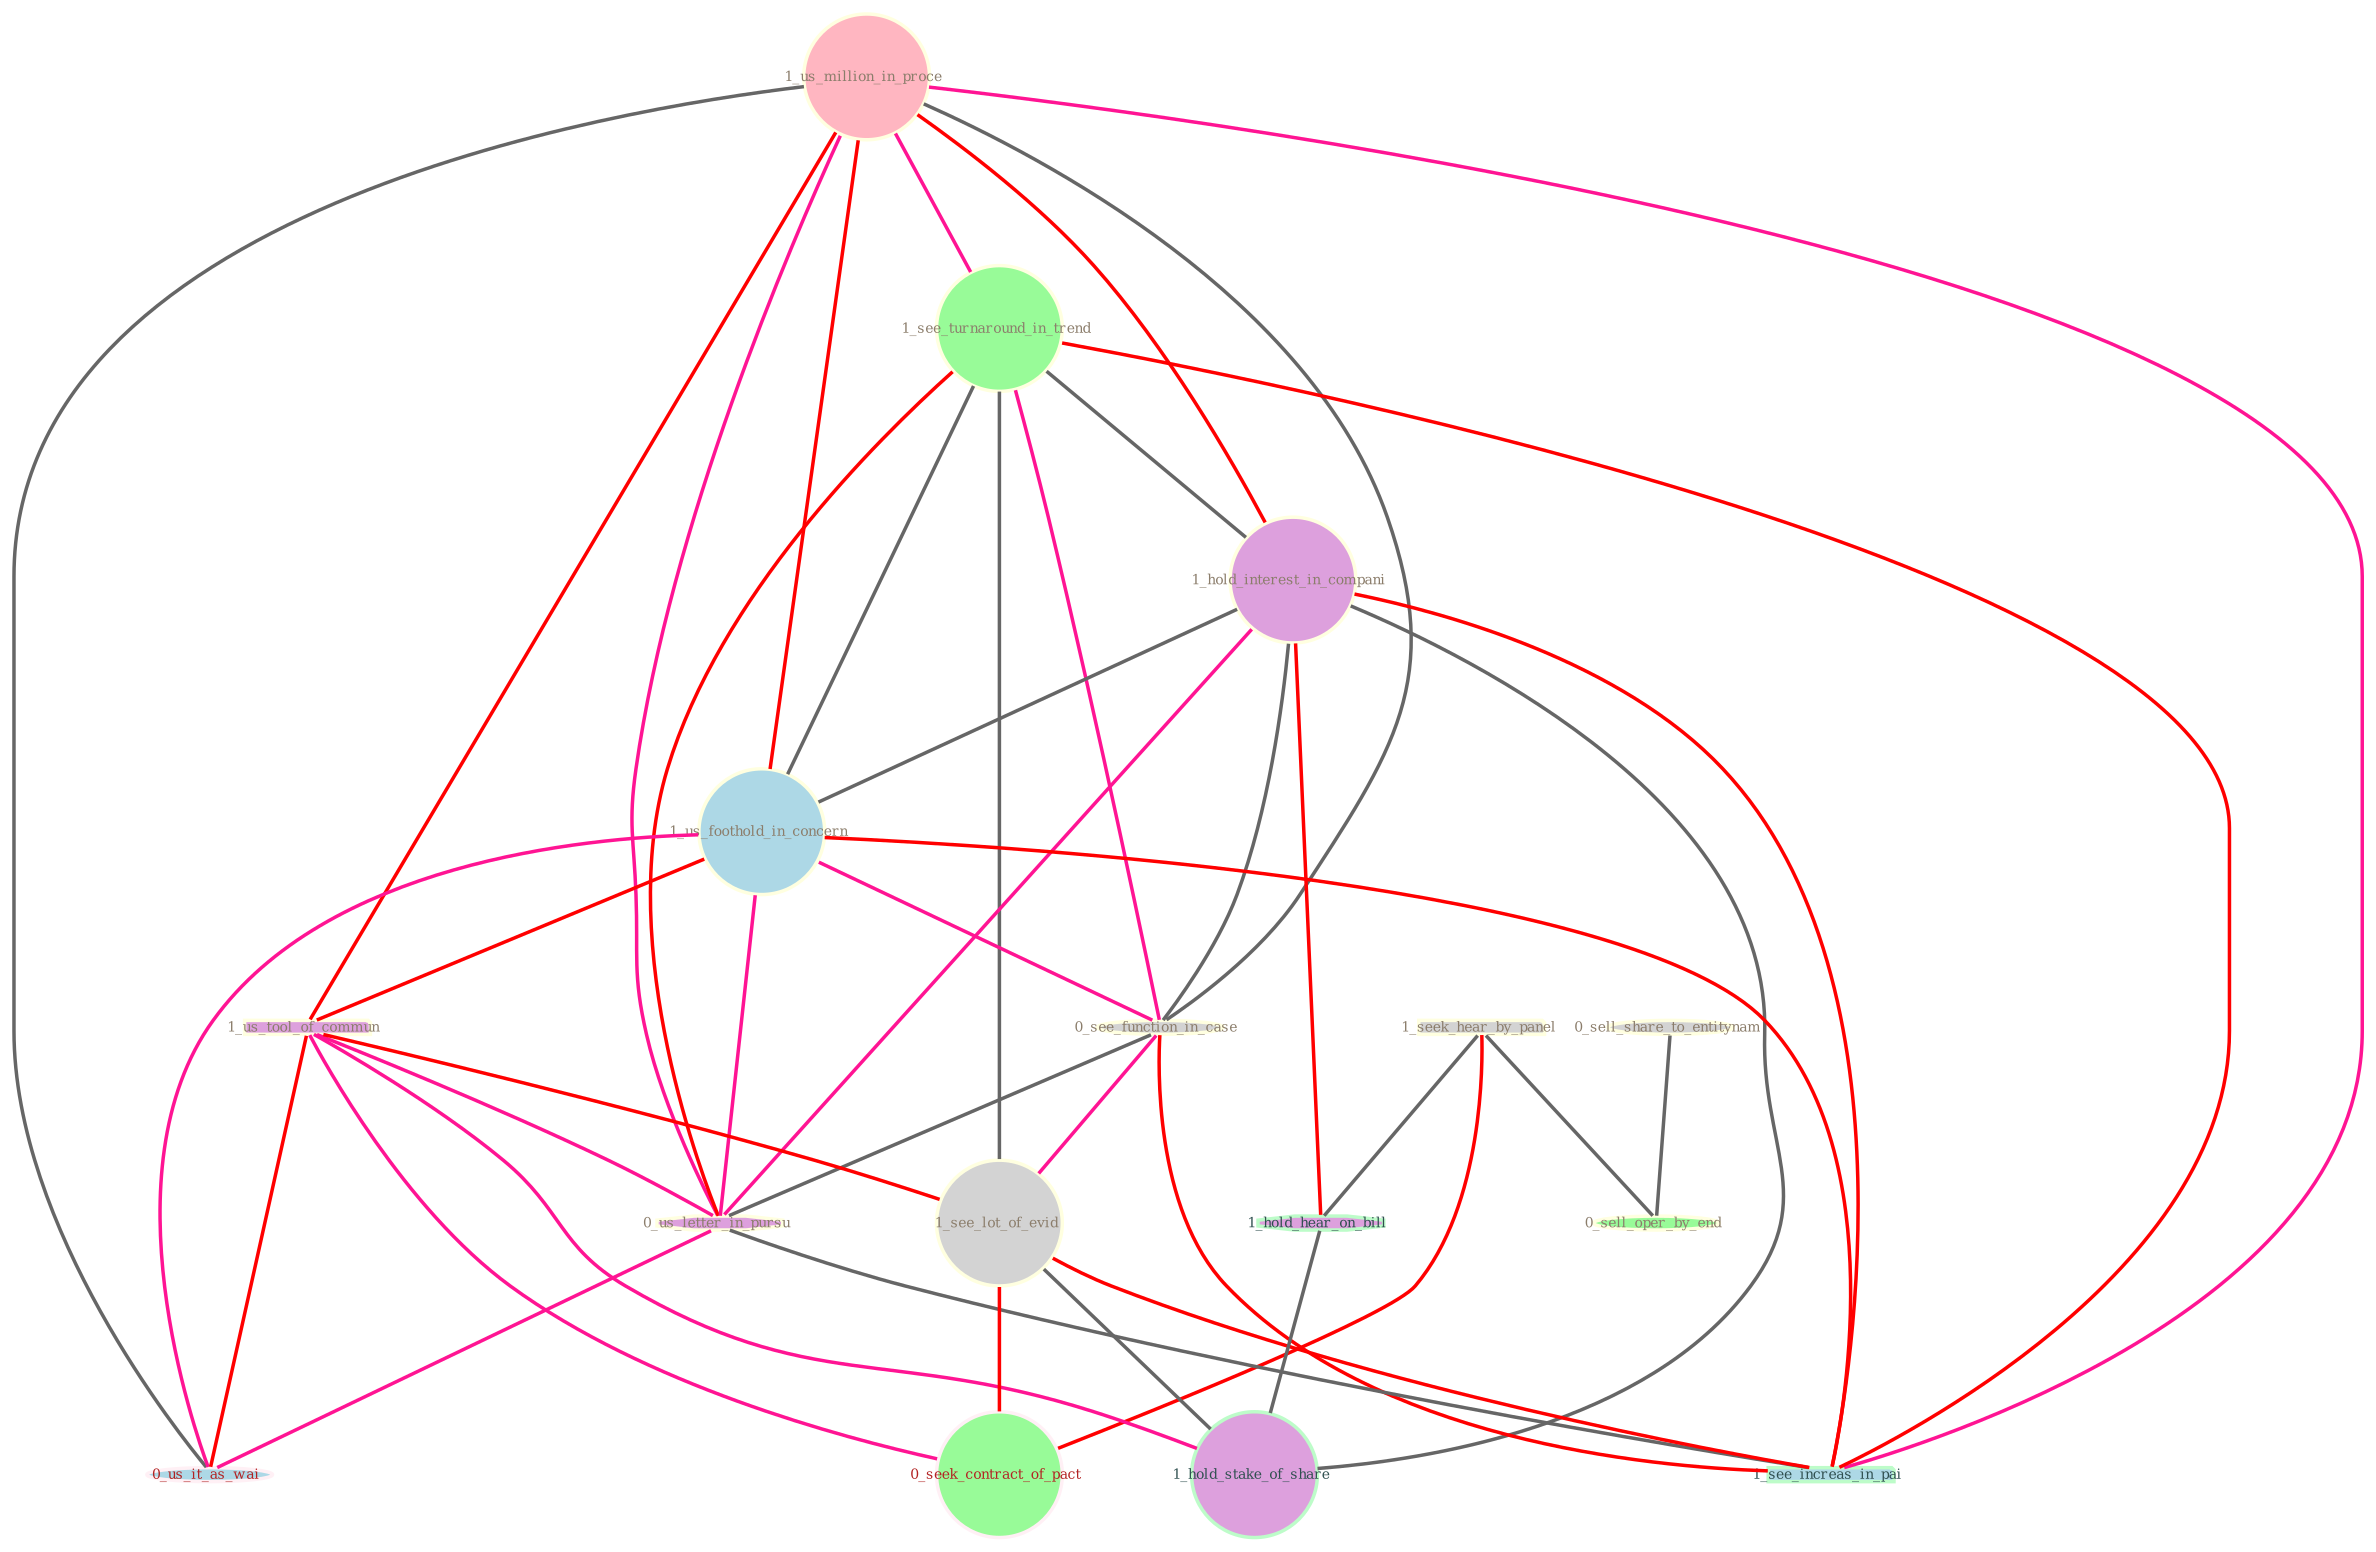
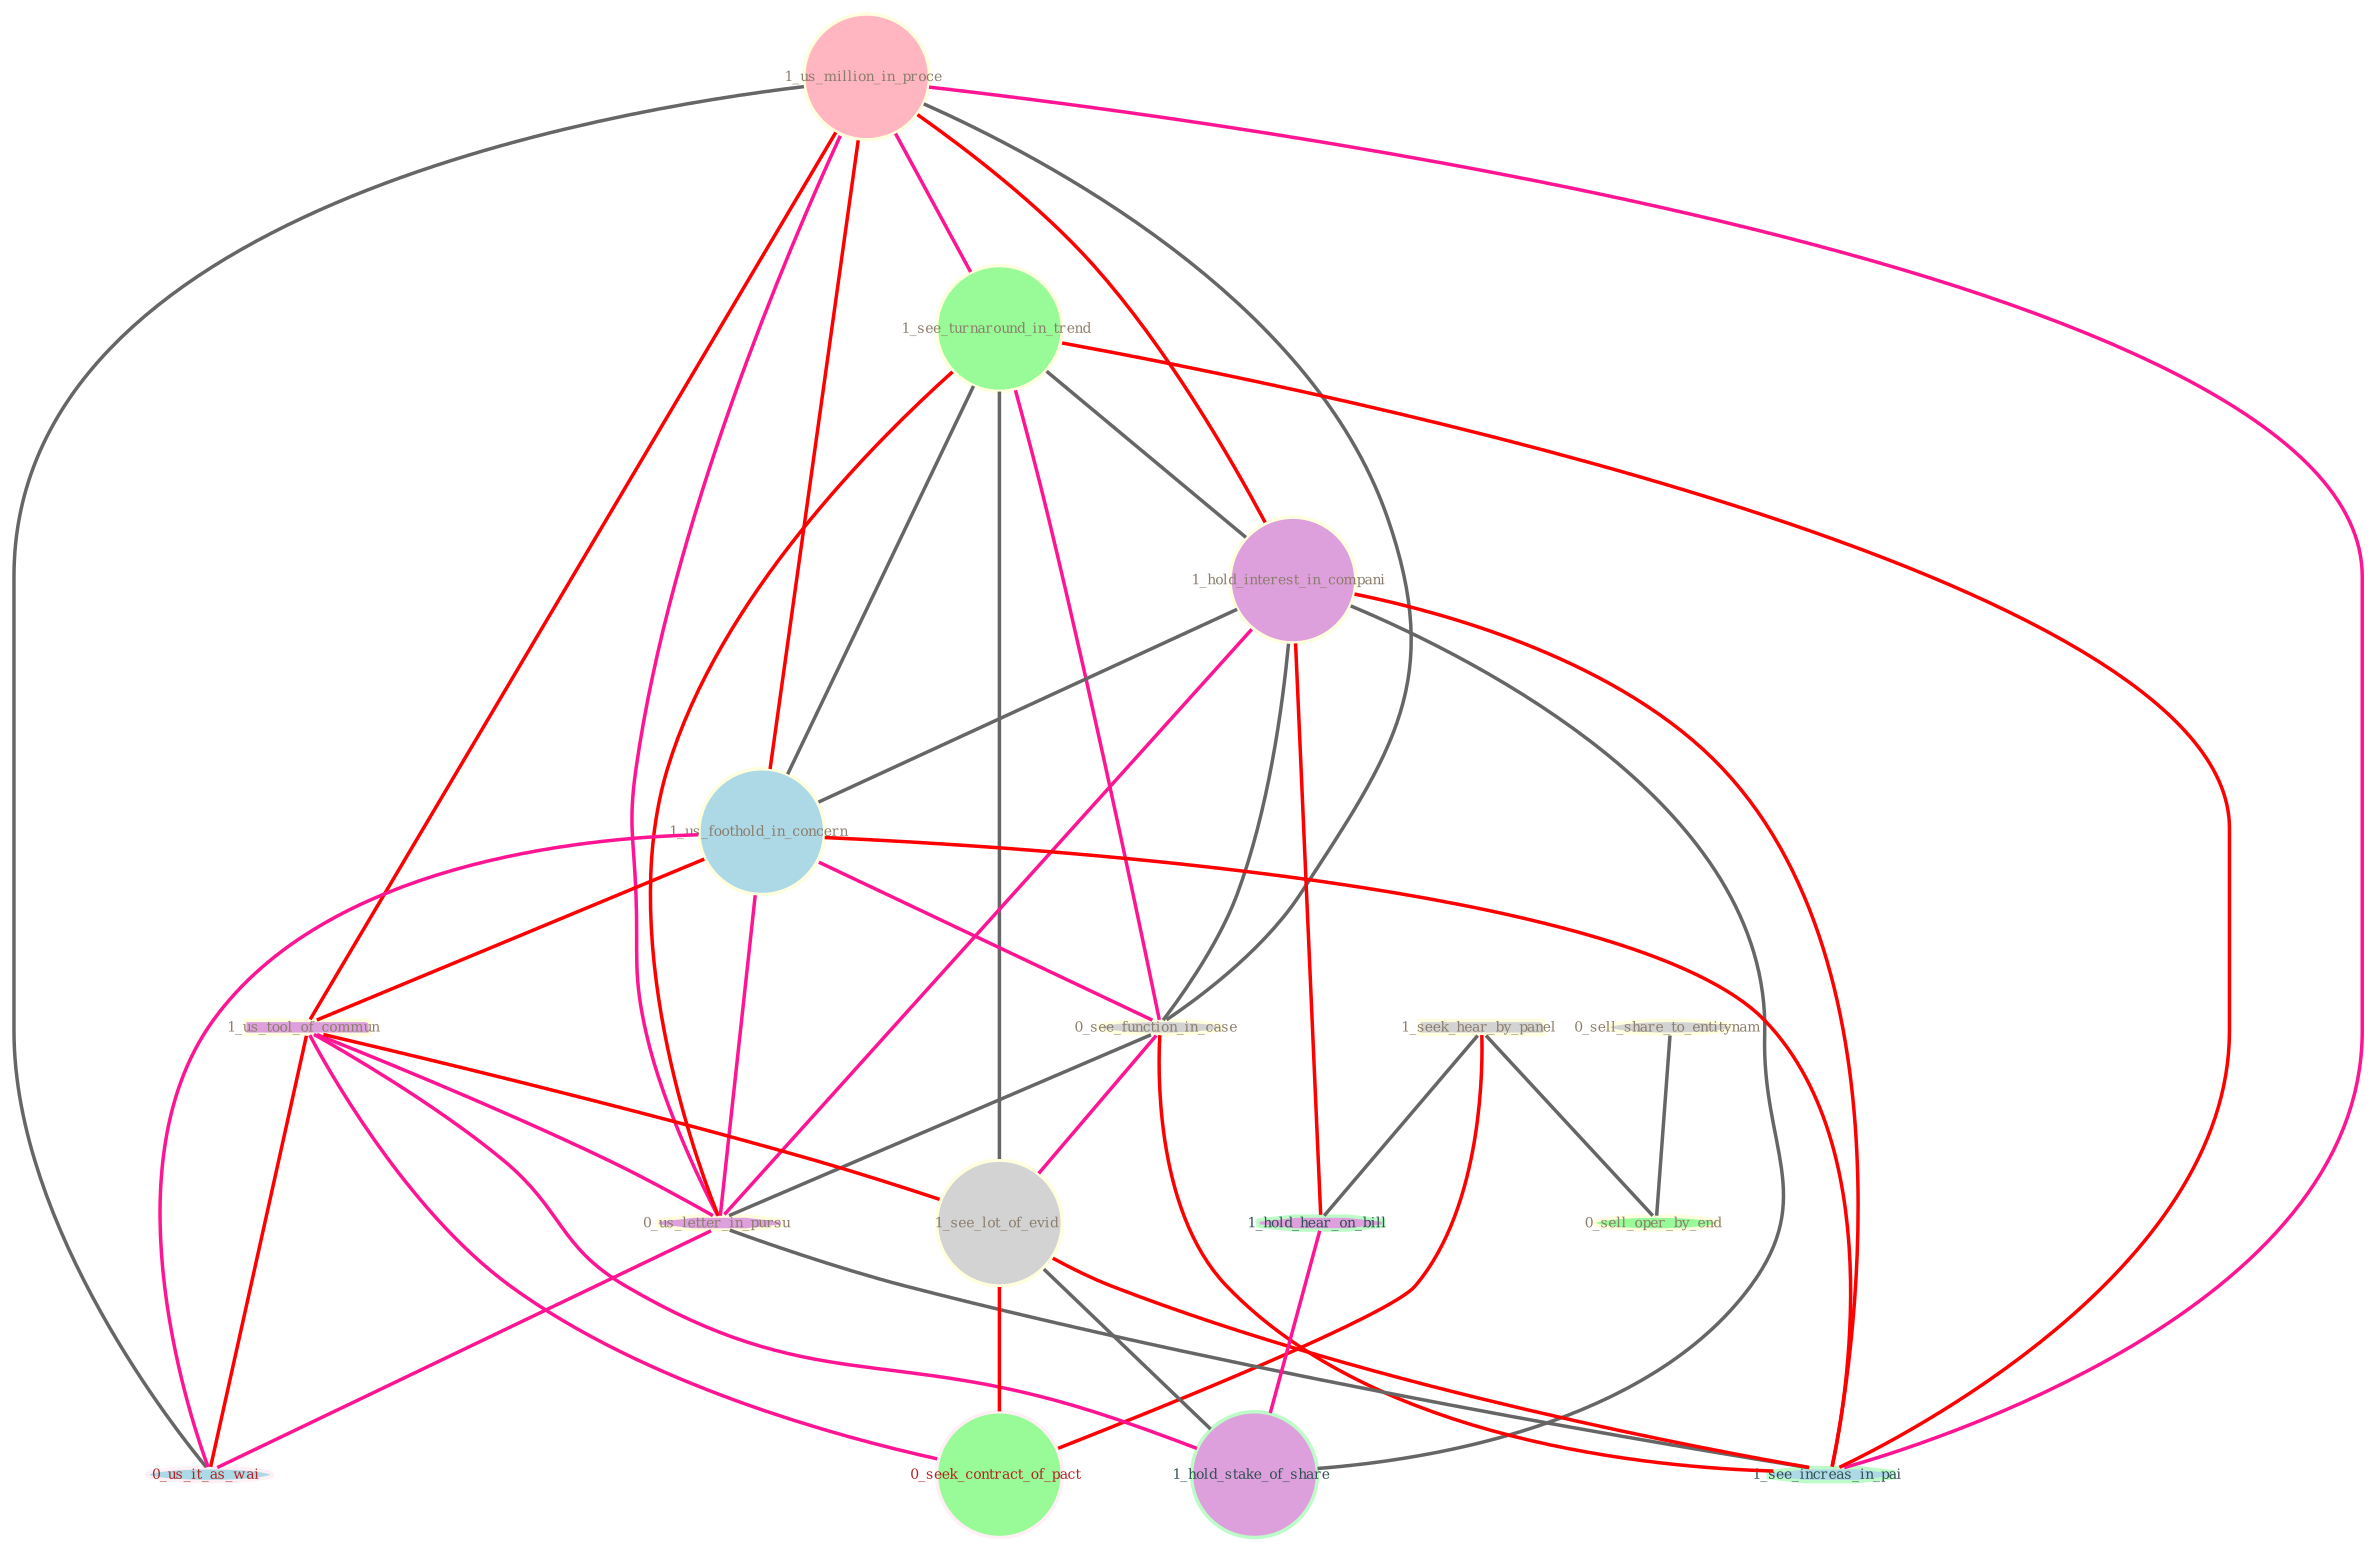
(1296, 1317) -> (1296, 1317)
(1831, 1475) -> (1831, 1475)
